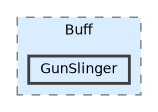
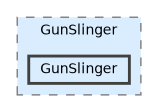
(79, 31) -> (79, 31)
